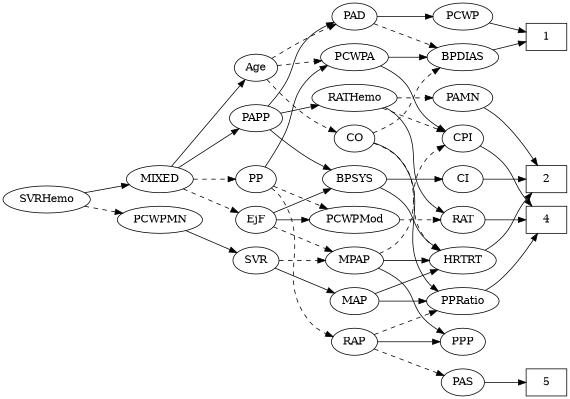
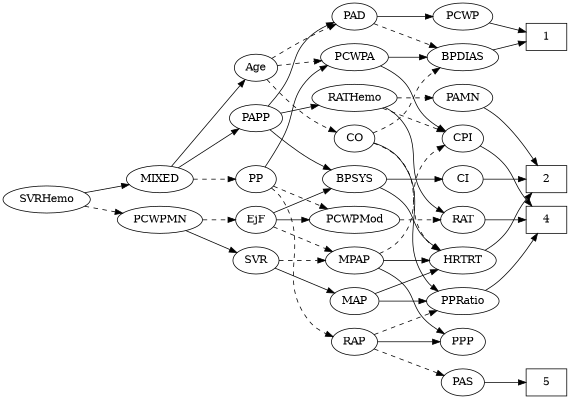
(207, 199) -> (215, 220)
